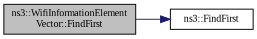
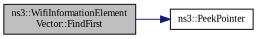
(212, 19) -> (212, 19)
